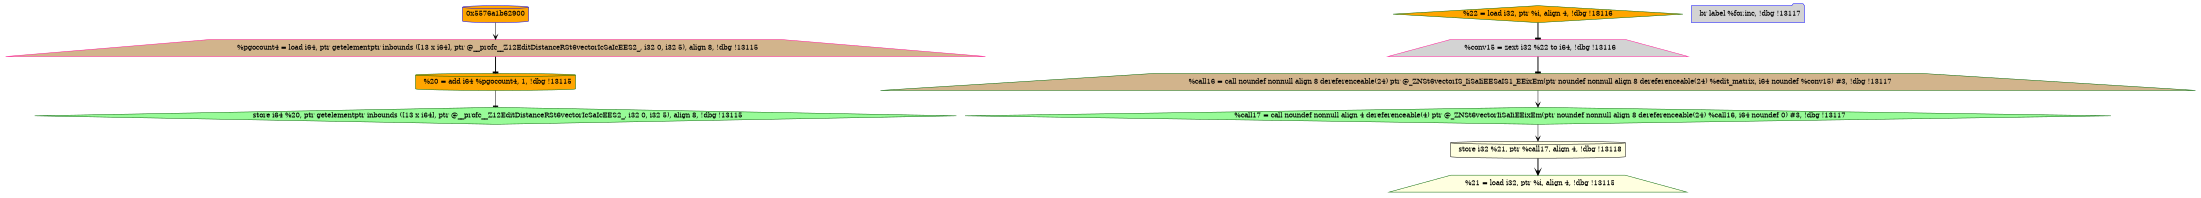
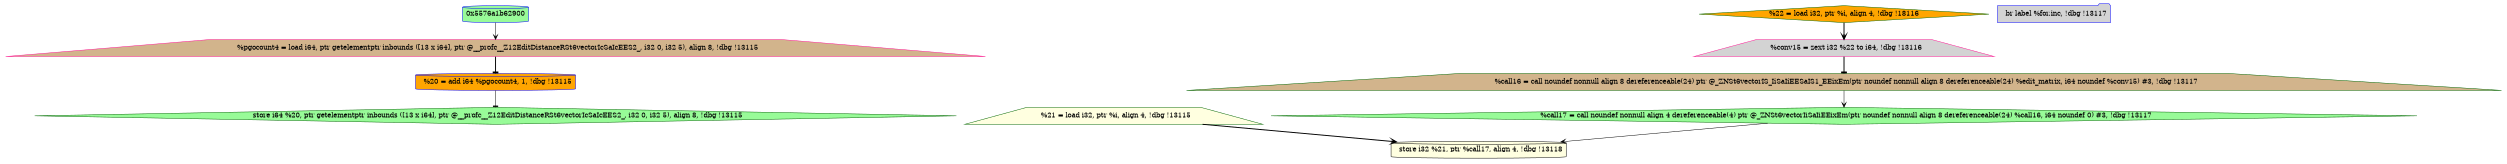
(496, 14) -> (496, 14)
(1538, 30) -> (1844, 29)
(496, 82) -> (496, 82)
(1538, 164) -> (1297, 133)
